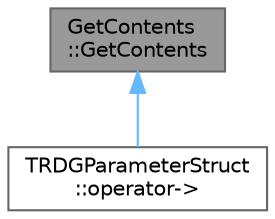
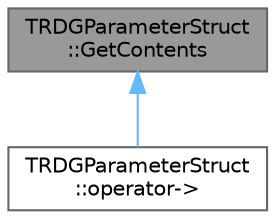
(138, 40) -> (138, 40)
